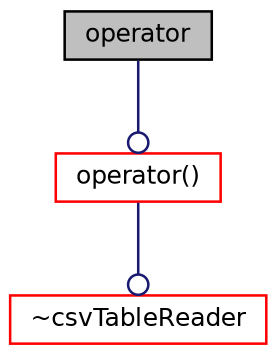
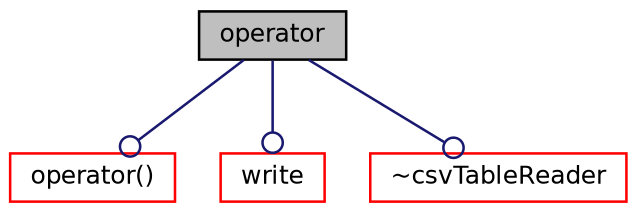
none -> (273, 178)
(138, 238) -> (376, 101)
